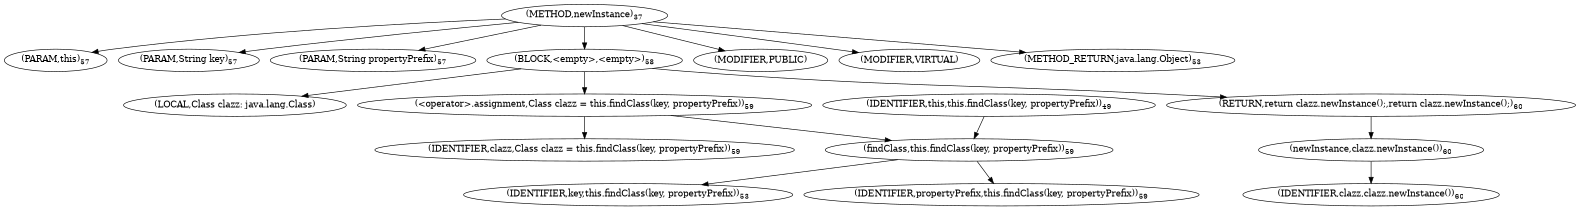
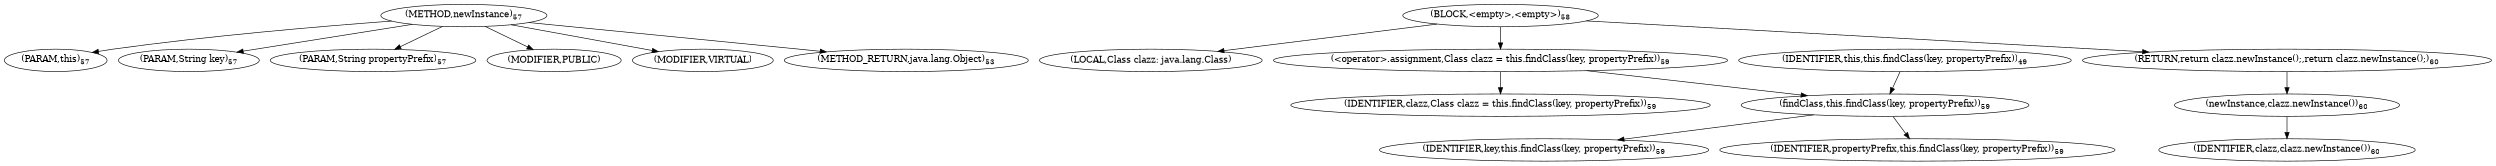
(638, 15) -> (518, 15)
(585, 35) -> none
(745, 194) -> (1661, 149)
